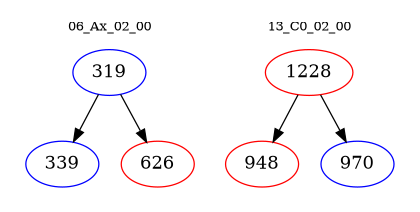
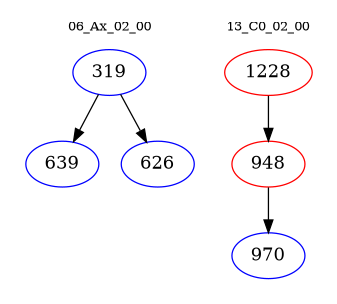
(330, 113) -> (268, 204)
(62, 164) -> (62, 164)
(158, 164) -> (158, 164)
